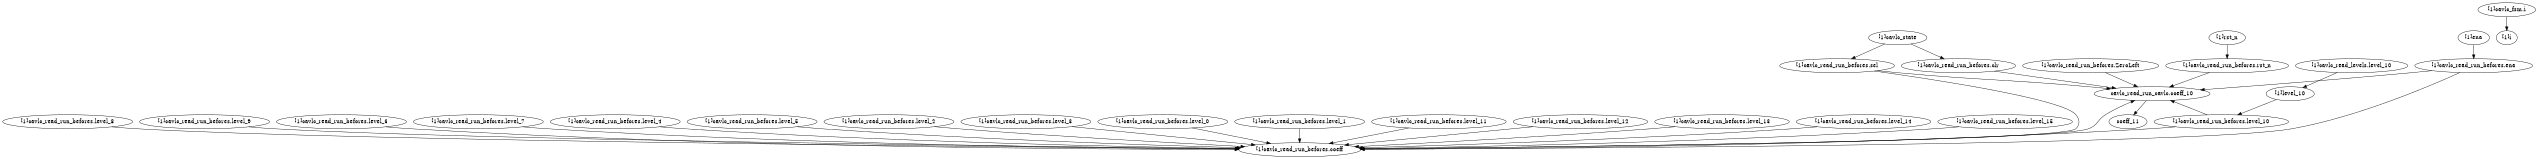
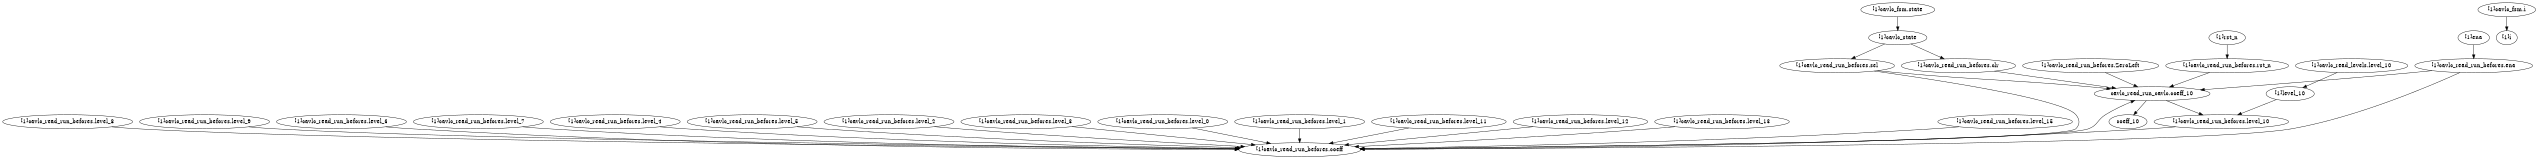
none -> (1898, 10)
(2191, 108) -> (2183, 107)
(1864, 122) -> none
(2128, 122) -> (2128, 122)
